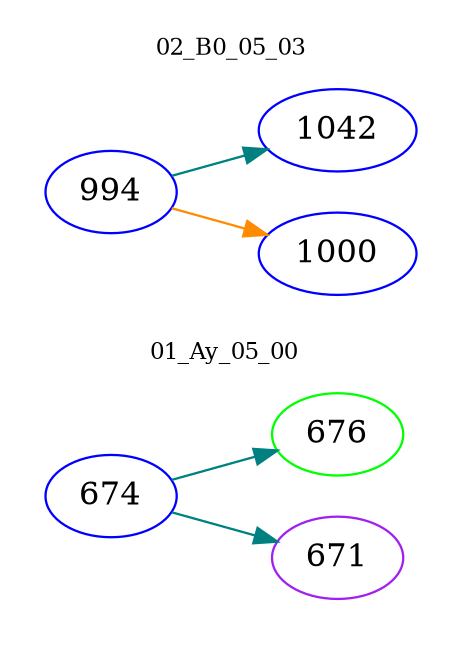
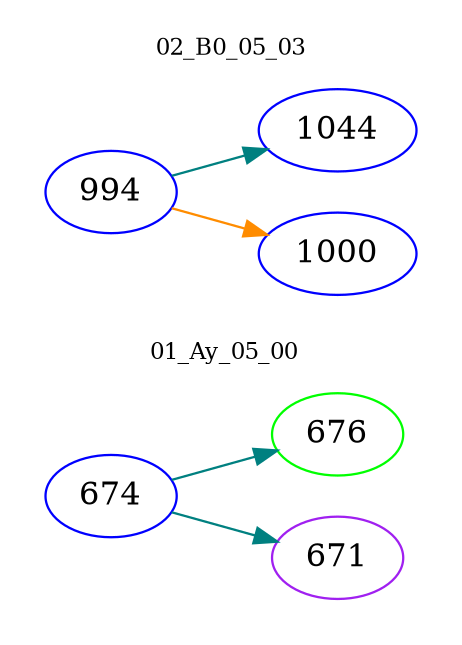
(338, 130) -> (338, 130)
